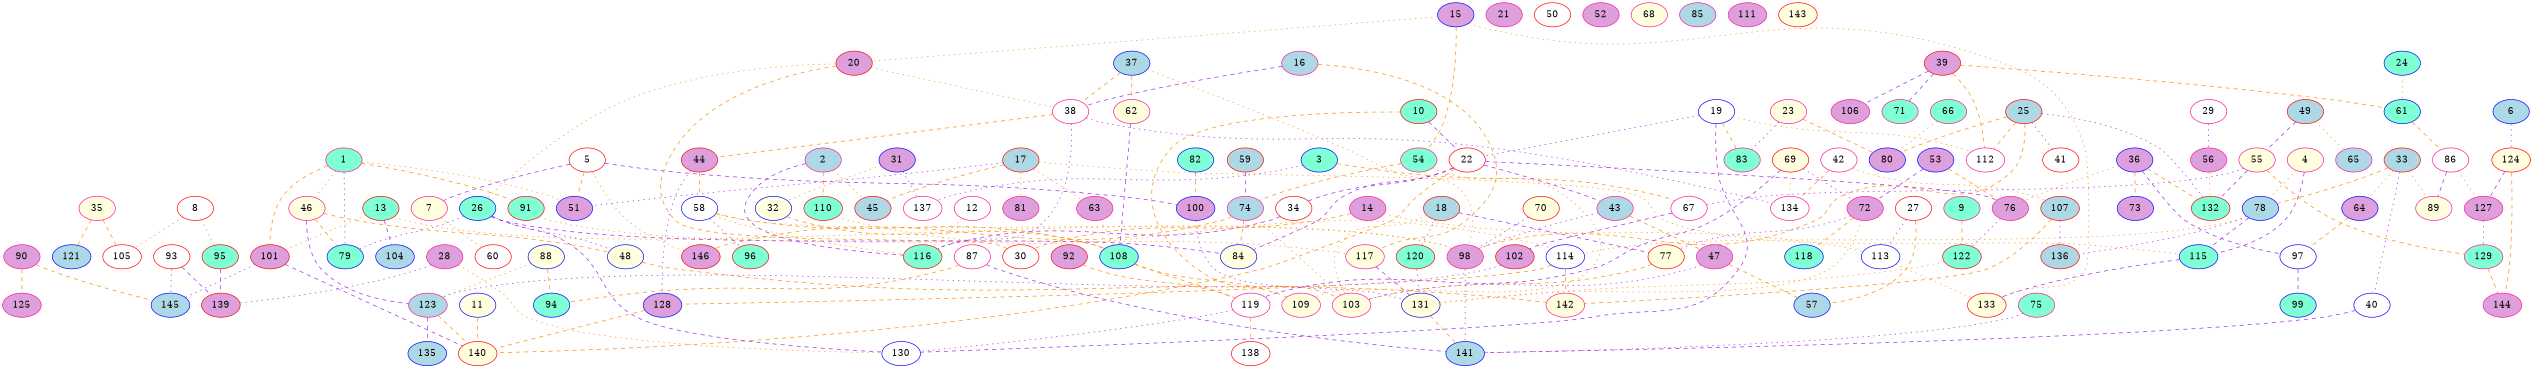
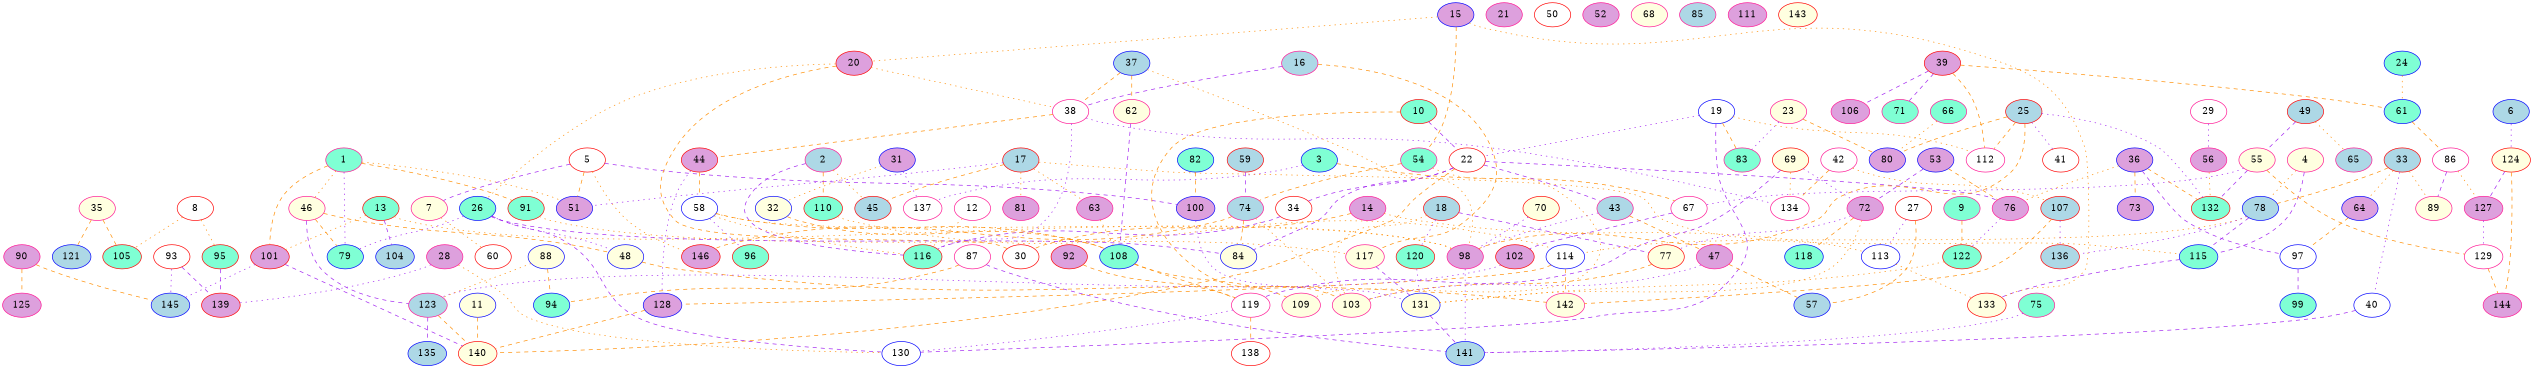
(122, 257) -> (122, 257)
(2484, 257) -> (2484, 257)
(1447, 333) -> (1447, 333)
